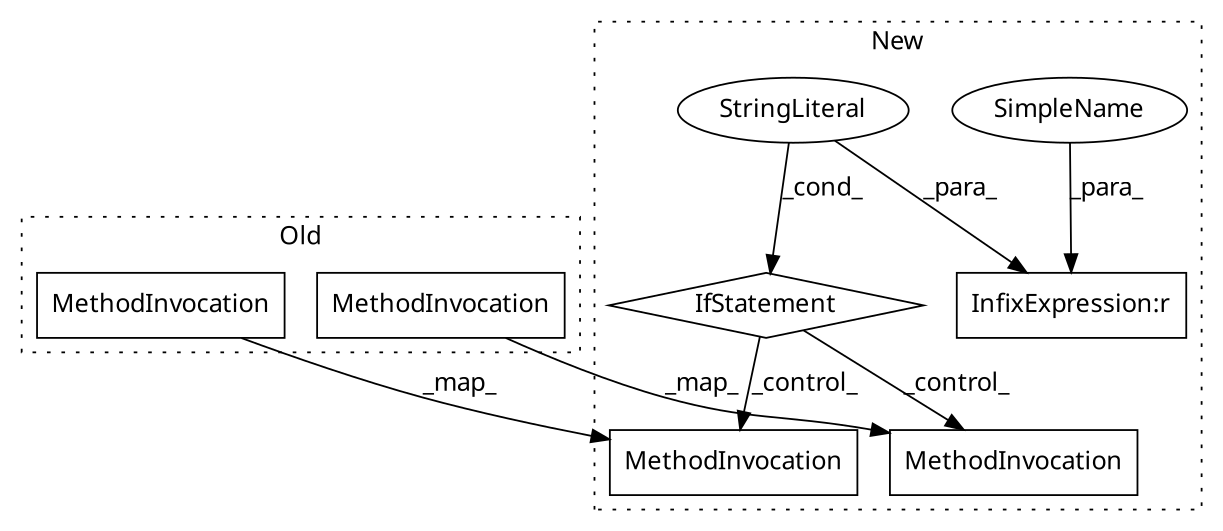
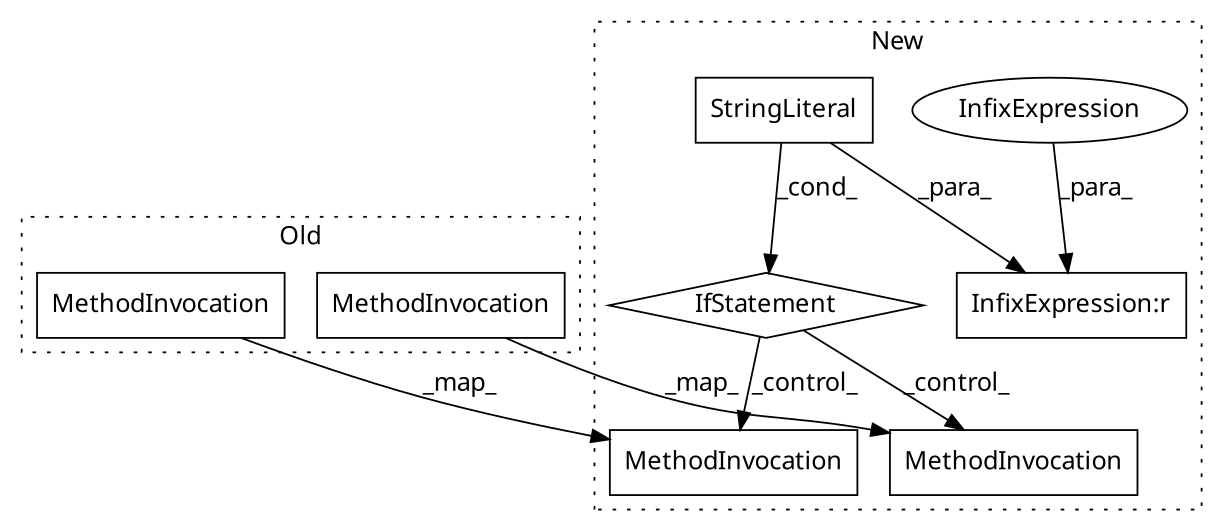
(793, 110) -> (784, 110)
(1070, 110) -> (1050, 110)
